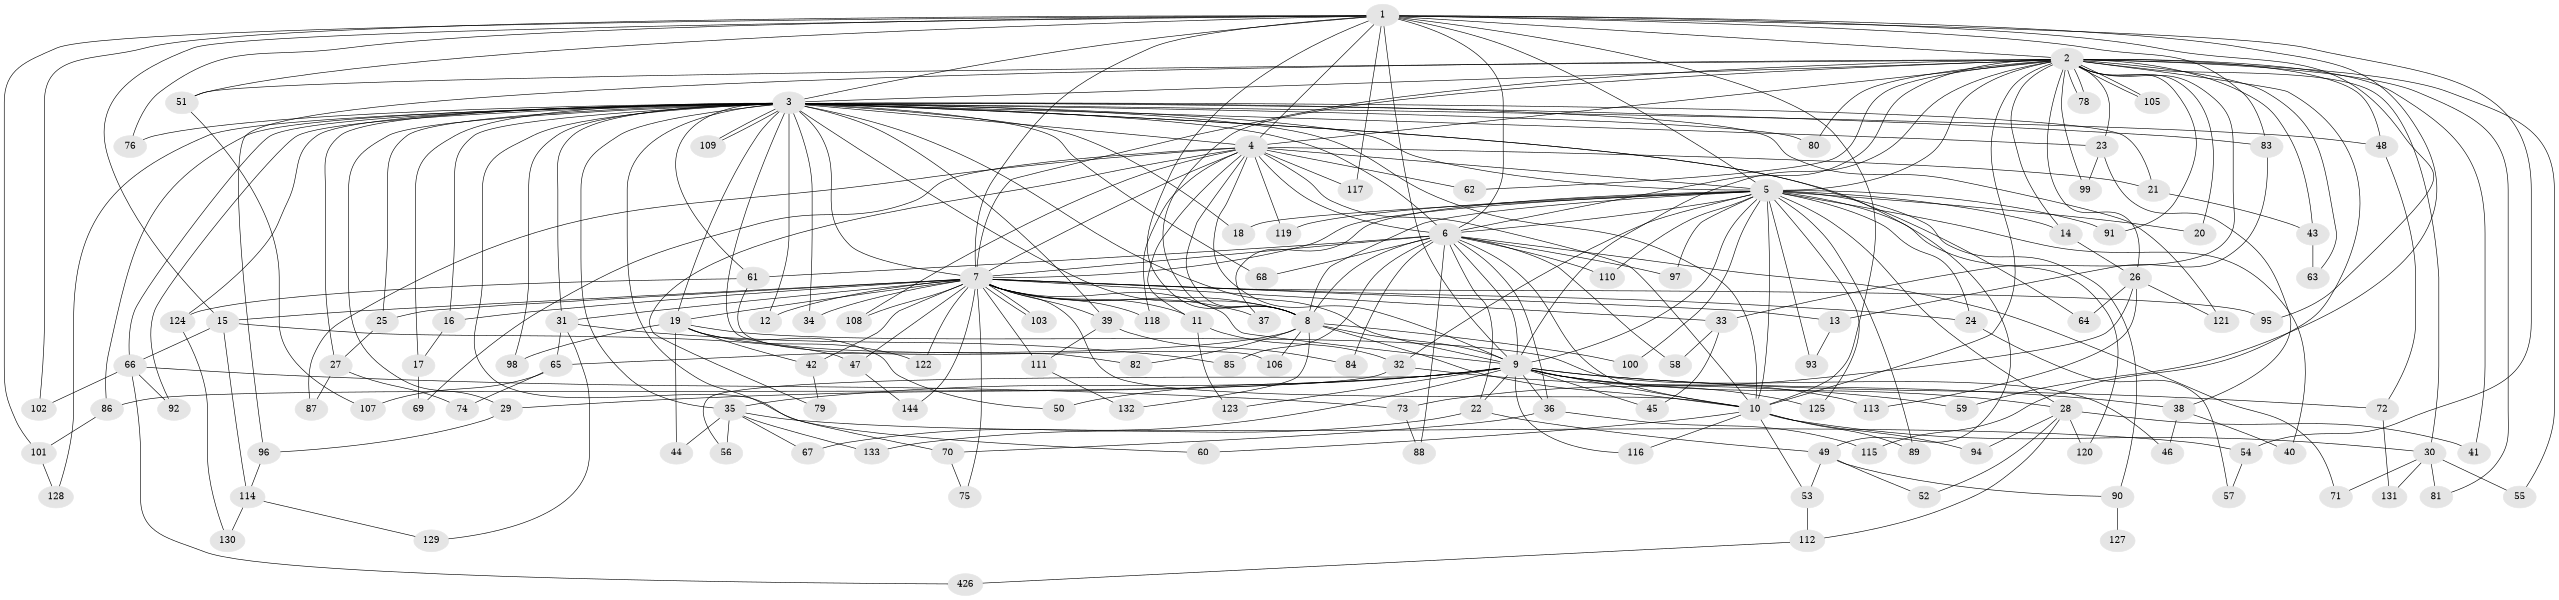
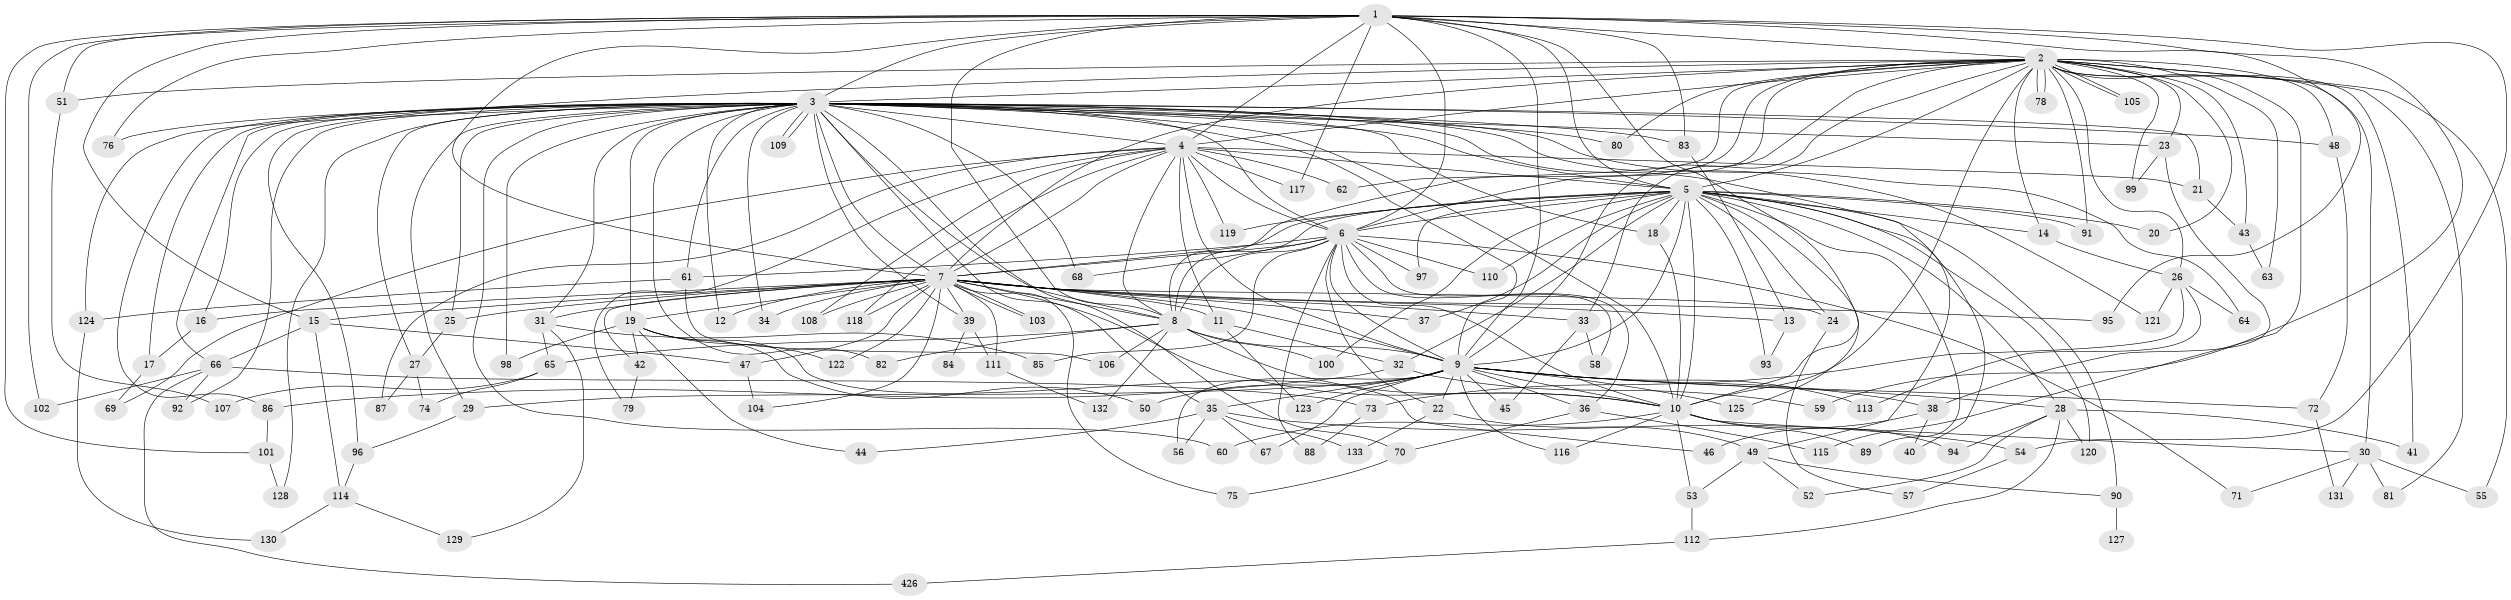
(1528, 238) -> (1680, 320)
(1389, 286) -> none
(910, 409) -> (756, 409)
